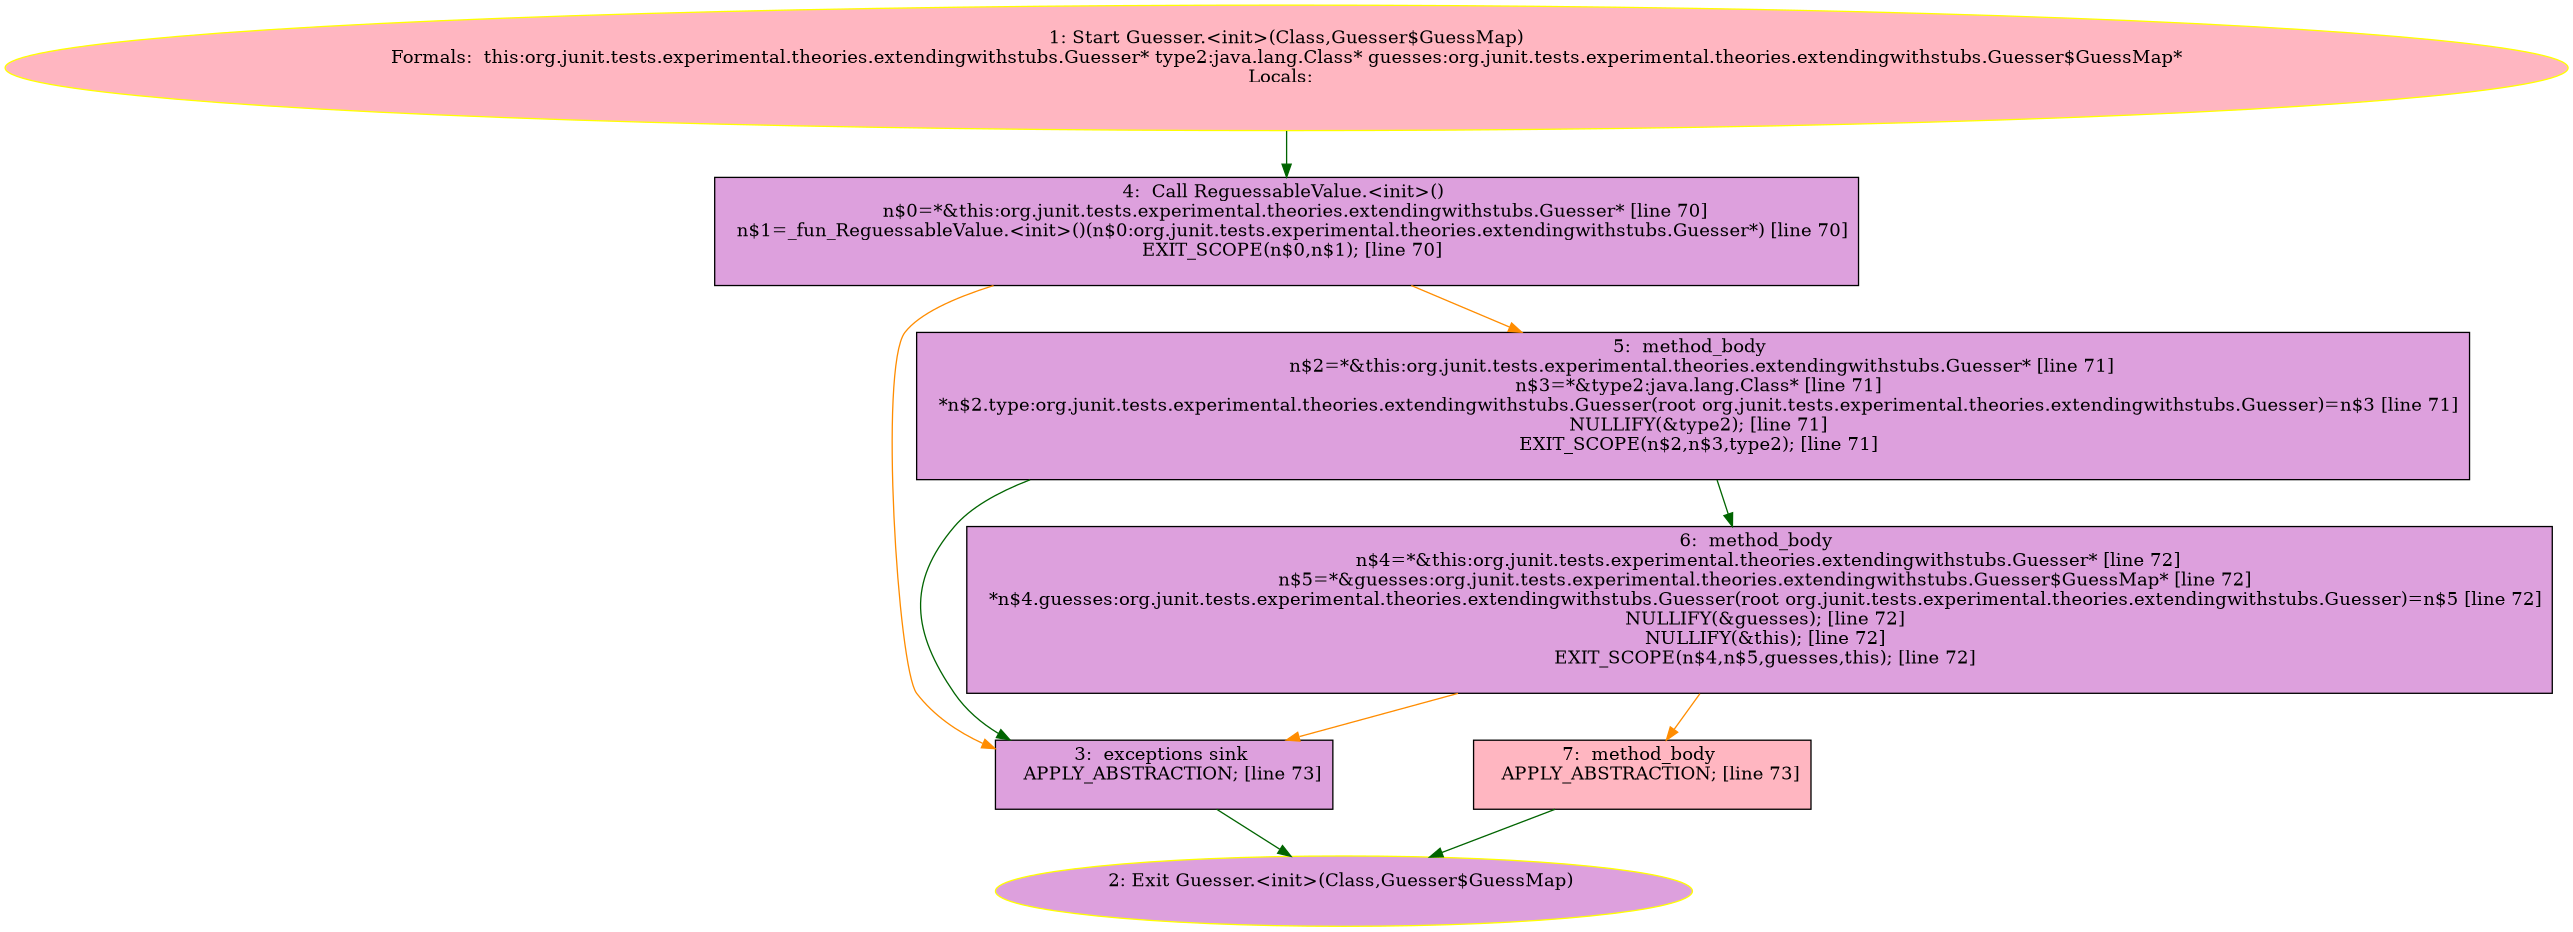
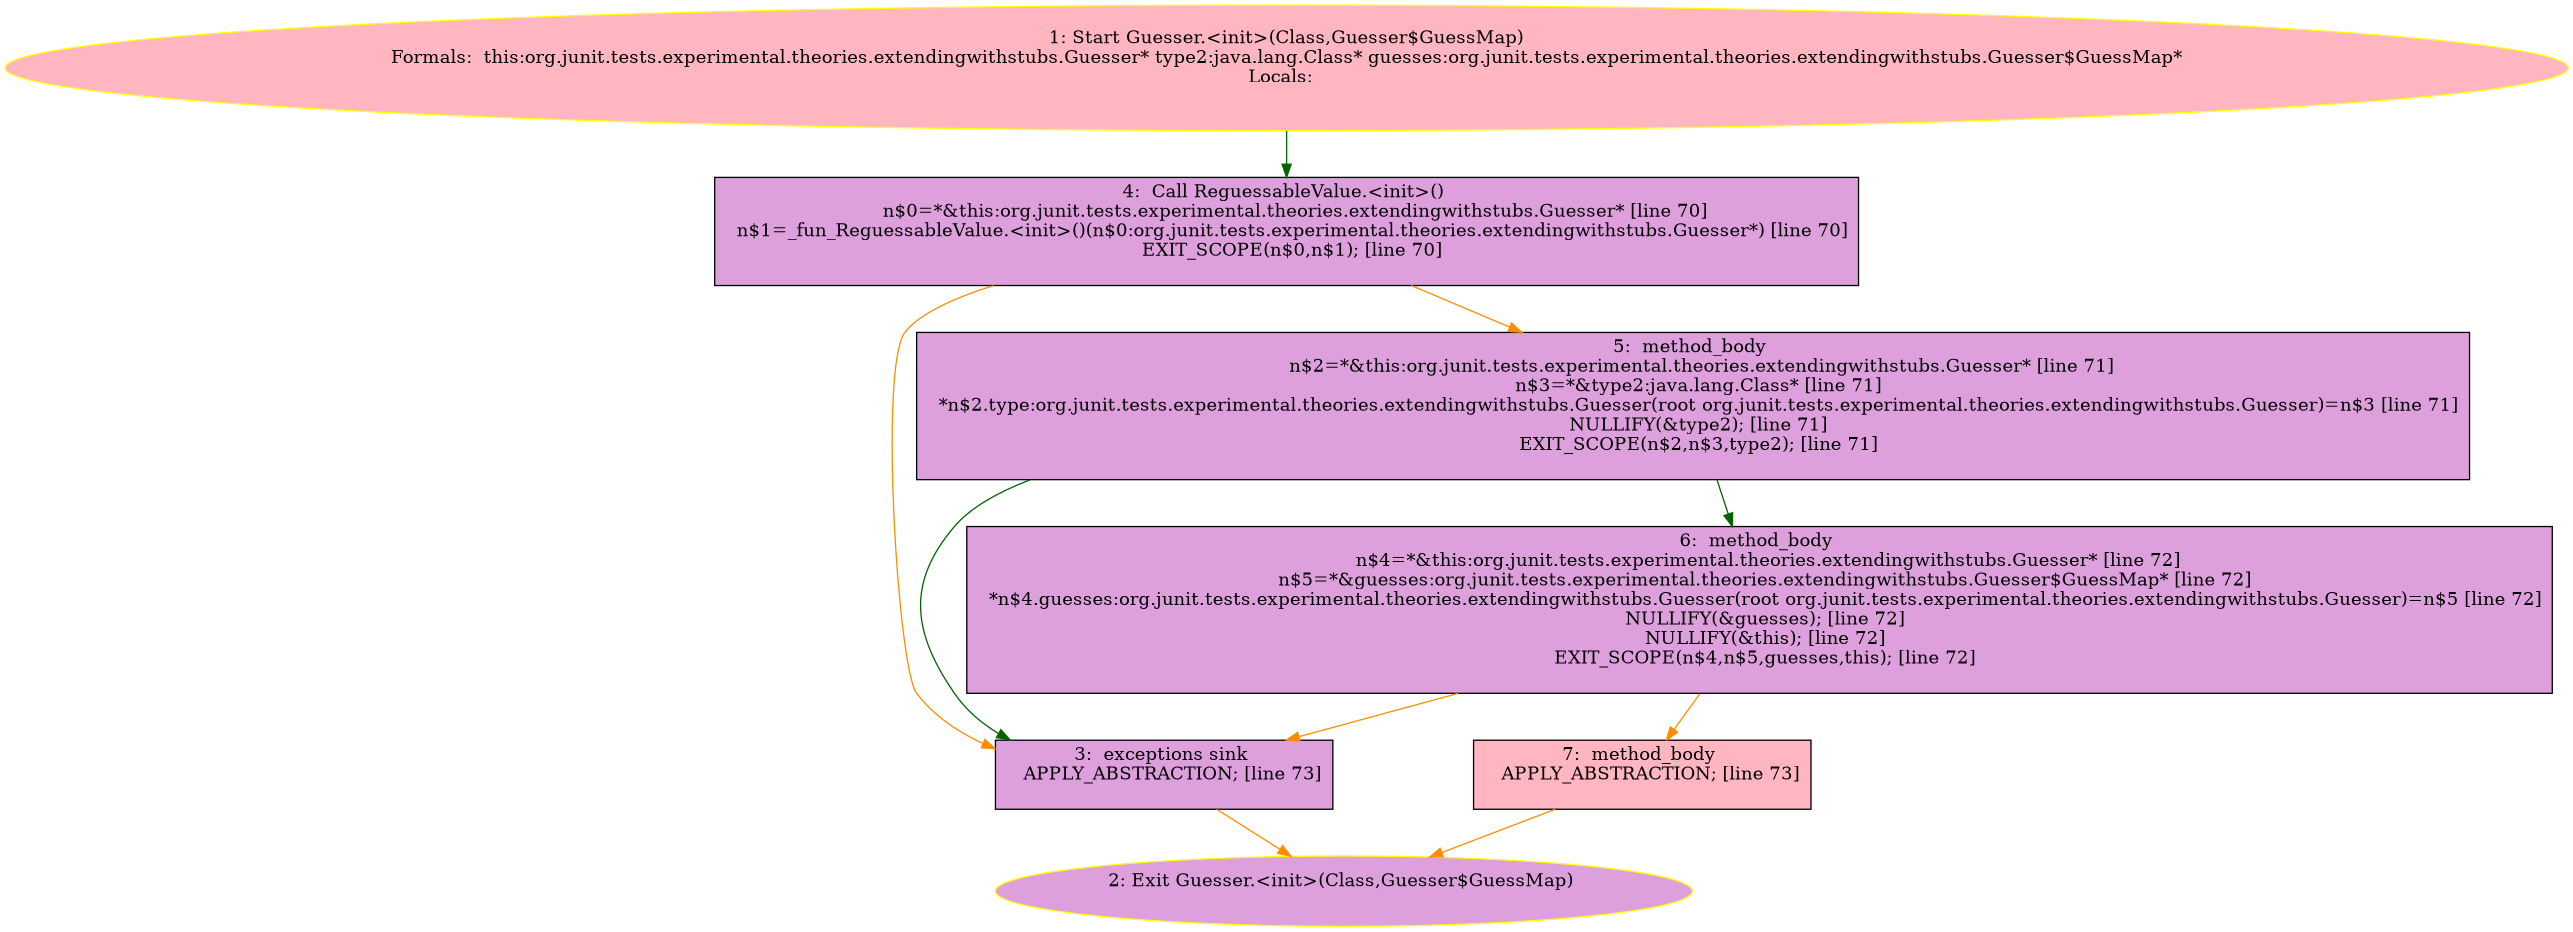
(1248, 829) -> (1248, 829)
(1498, 831) -> (1498, 831)
